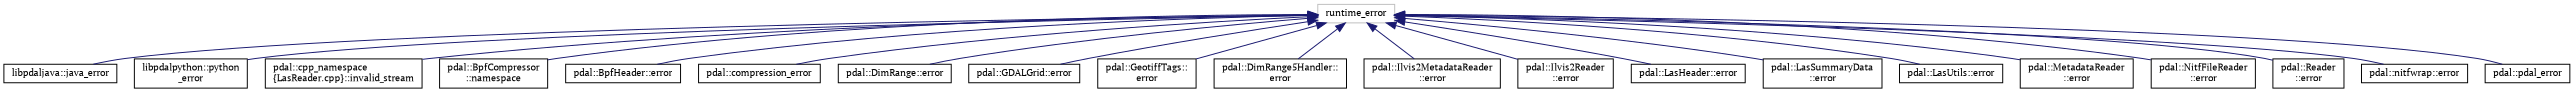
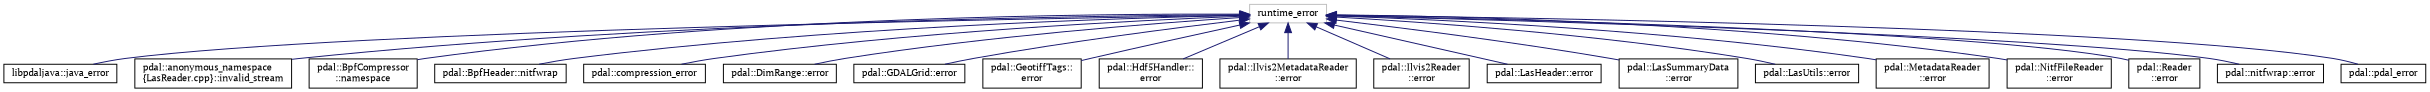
(191, 74) -> none
(344, 74) -> (213, 74)
(623, 74) -> (500, 74)
(1280, 74) -> (1151, 74)
